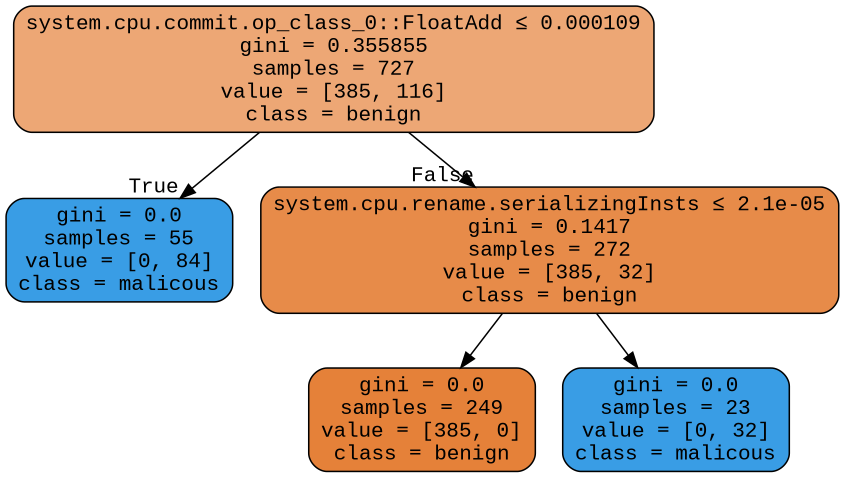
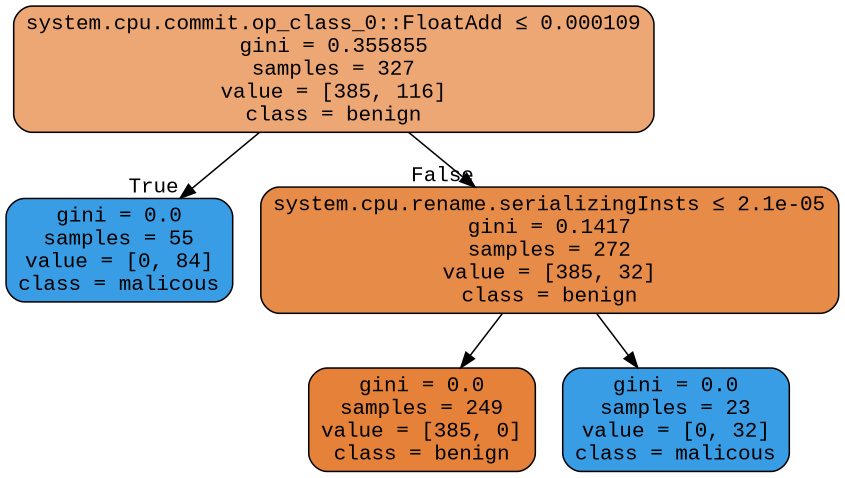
(334, 68) -> (334, 68)
